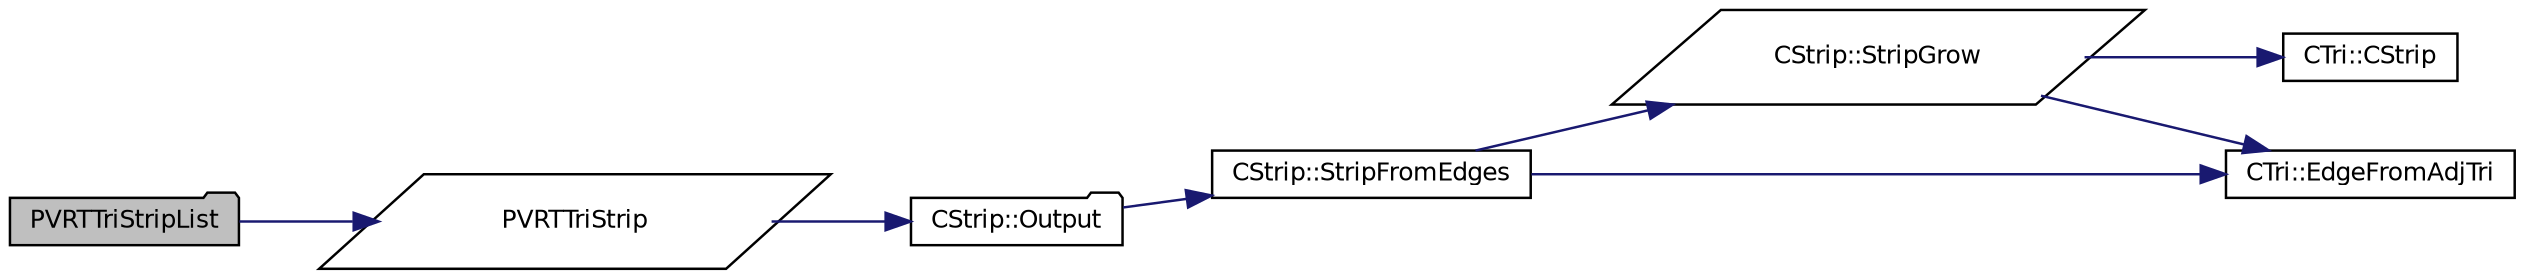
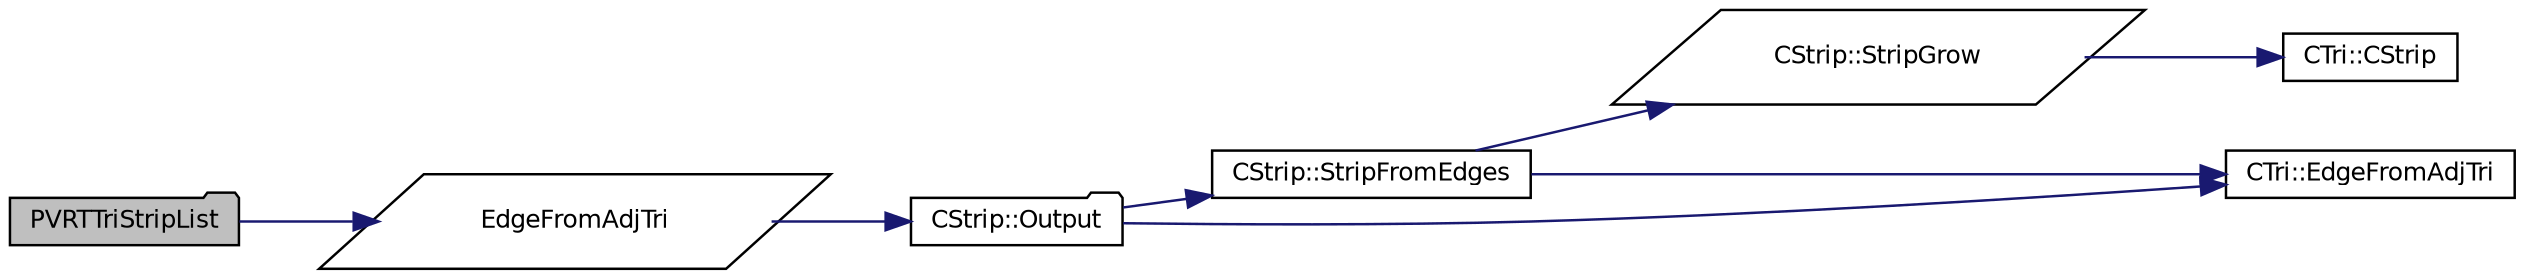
(2143, 120) -> (1662, 217)
(575, 222) -> (575, 222)
